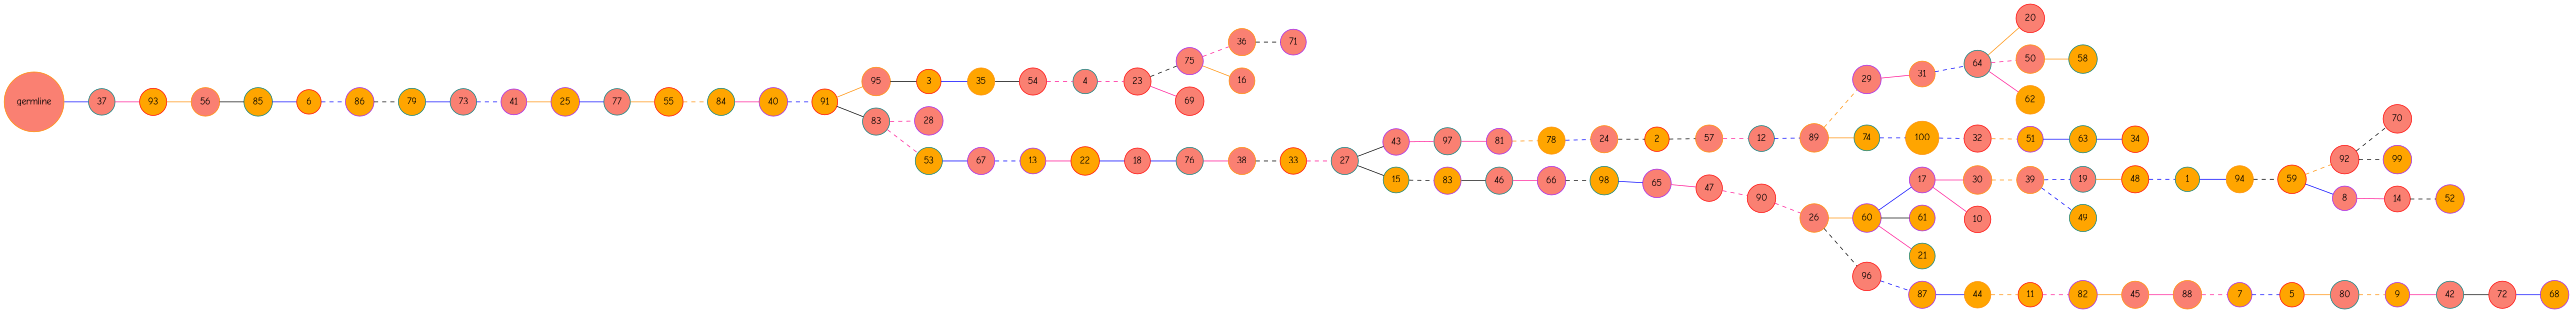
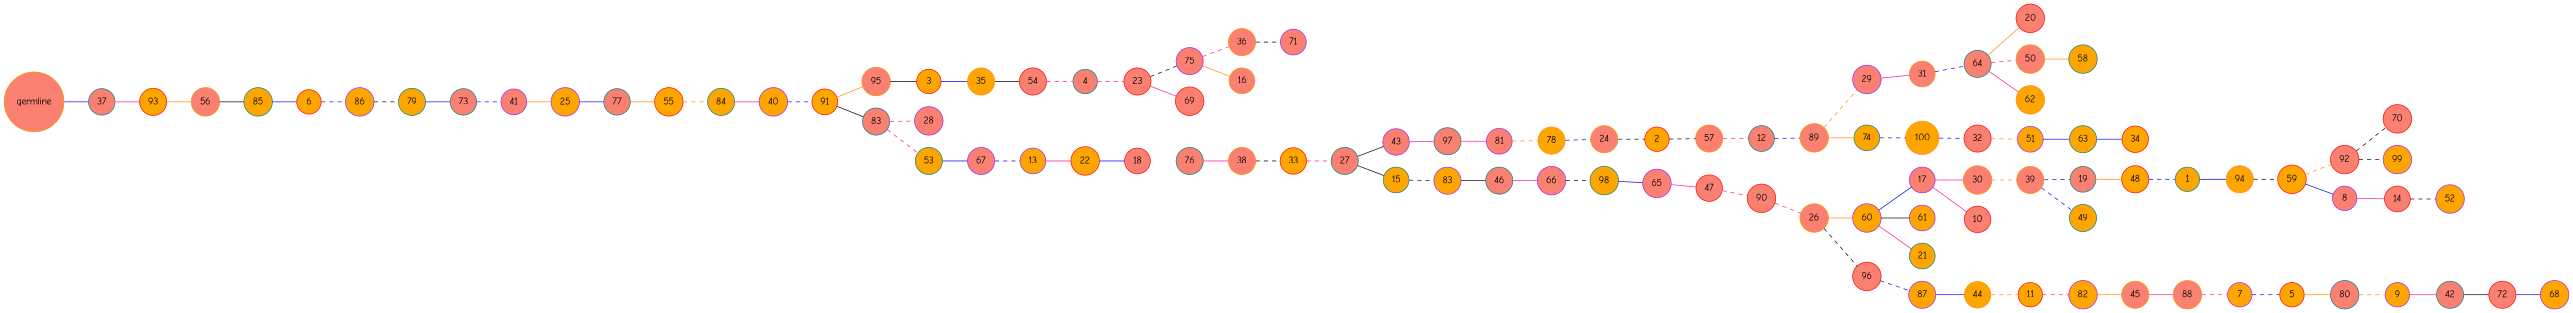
(1163, 161) -> none
